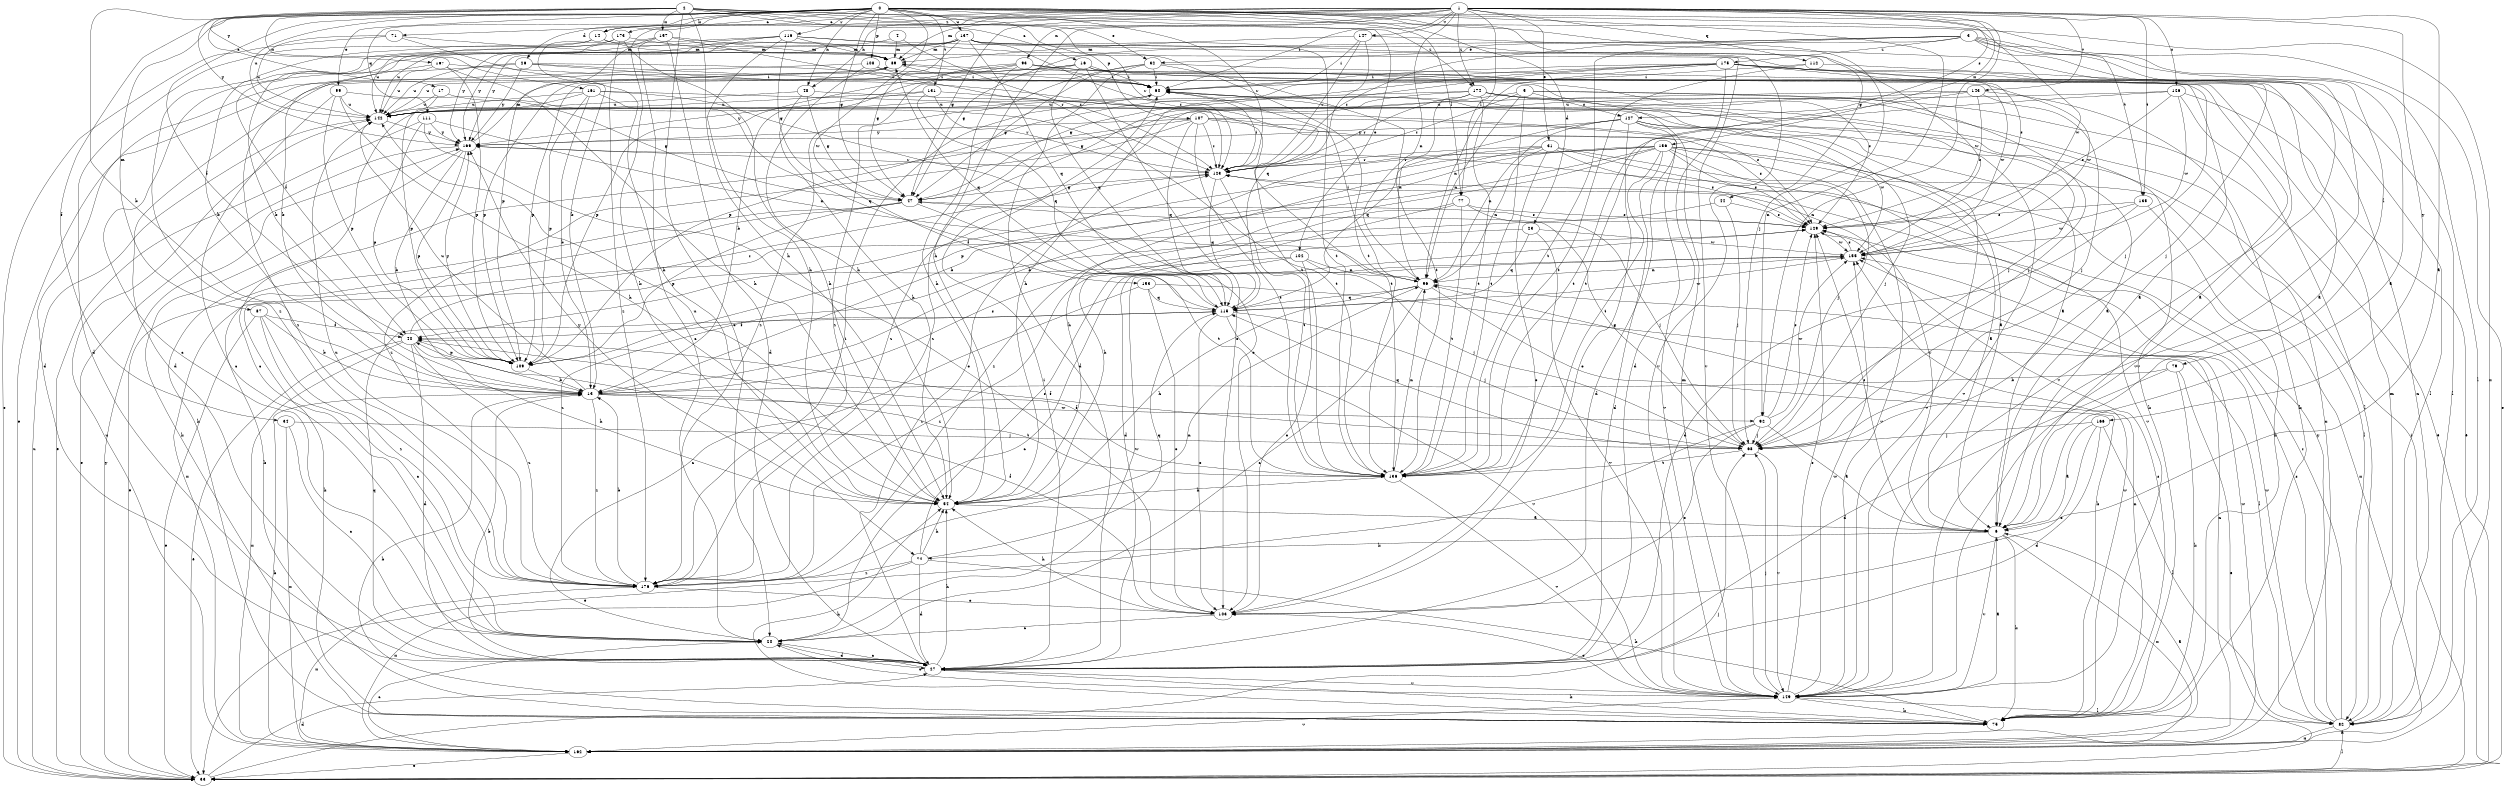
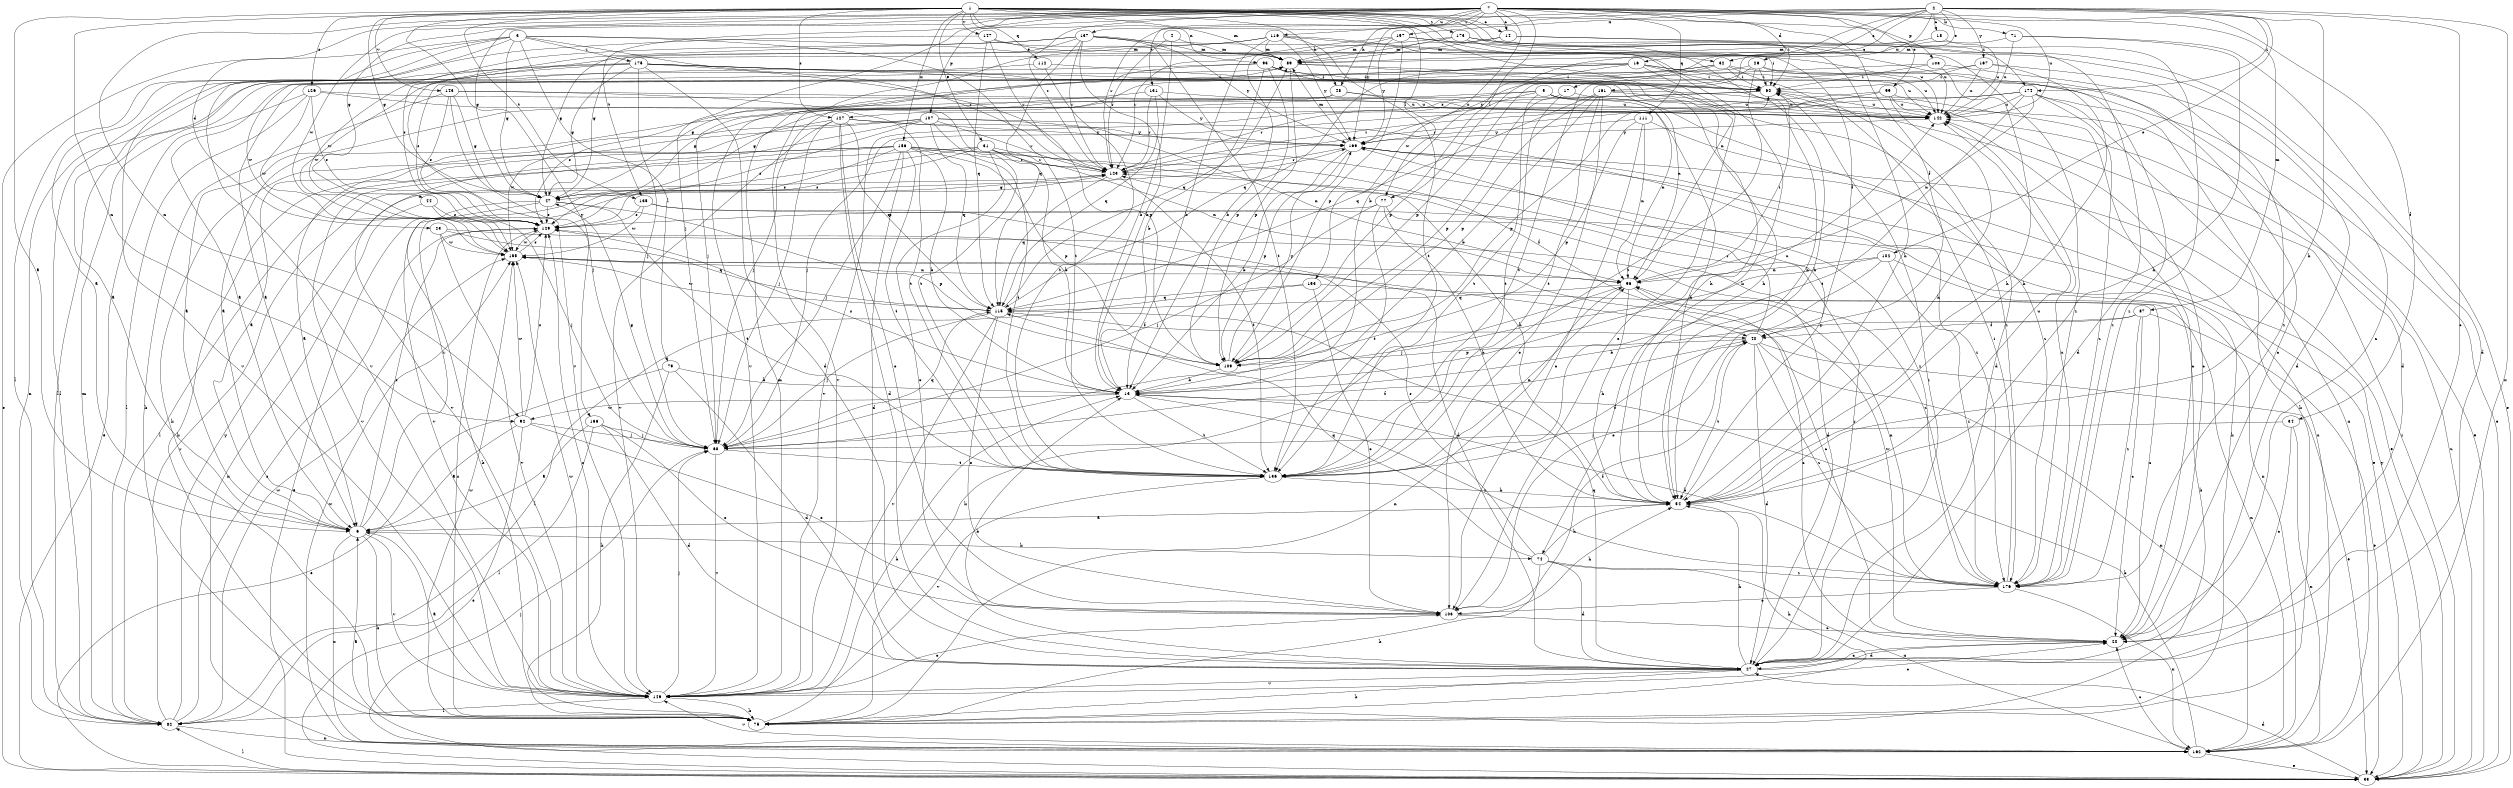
(880, 8) -> (1489, 8)
none -> (1940, 36)
(601, 421) -> (1718, 421)
